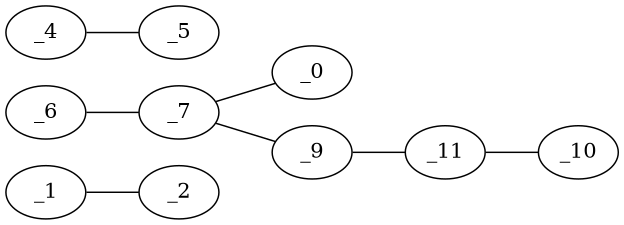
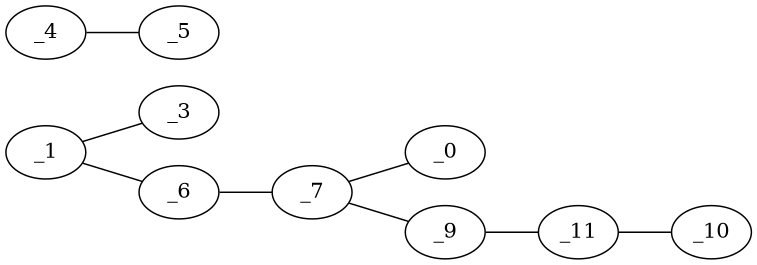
none -> (113, 172)
(179, 192) -> (179, 112)
